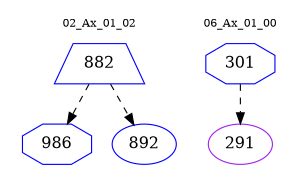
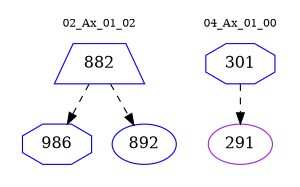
(240, 24) -> (240, 24)
